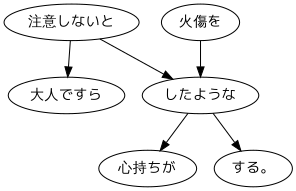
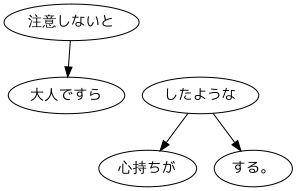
(201, 22) -> none
(132, 57) -> none
